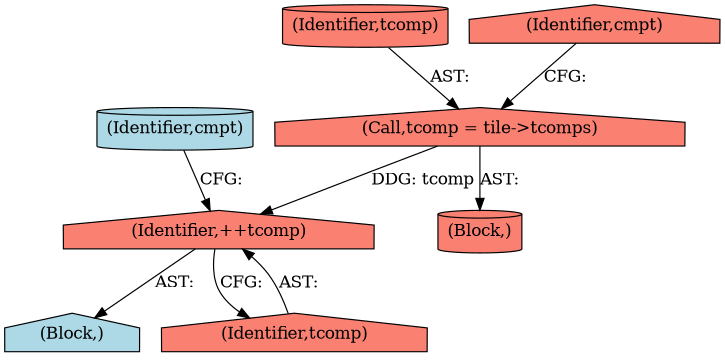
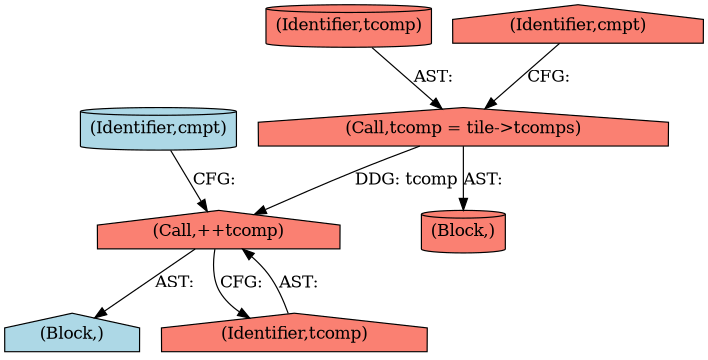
(219, 232) -> (219, 232)
